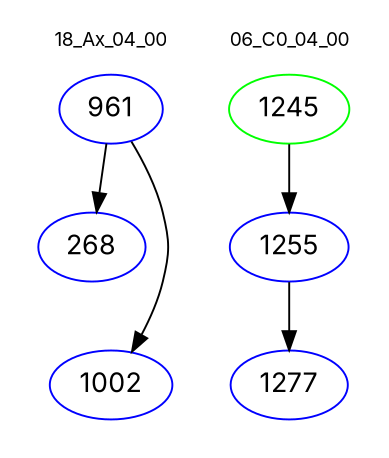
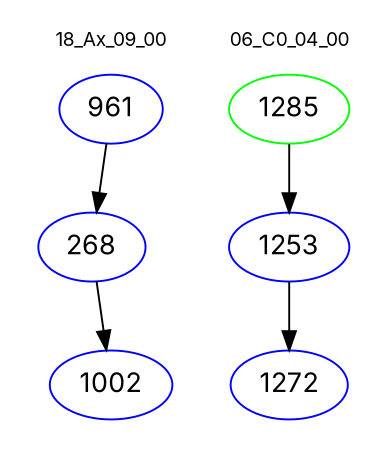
(111, 41) -> (111, 41)
(289, 109) -> (289, 109)
(167, 237) -> (100, 306)
(289, 247) -> (289, 247)
(289, 385) -> (289, 385)
